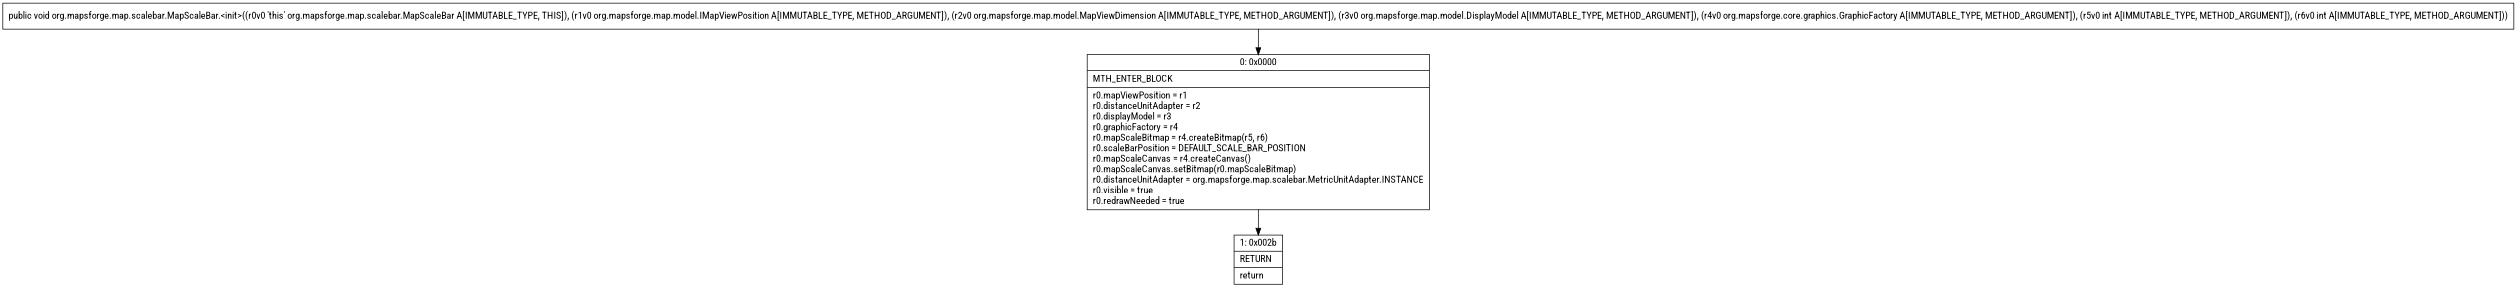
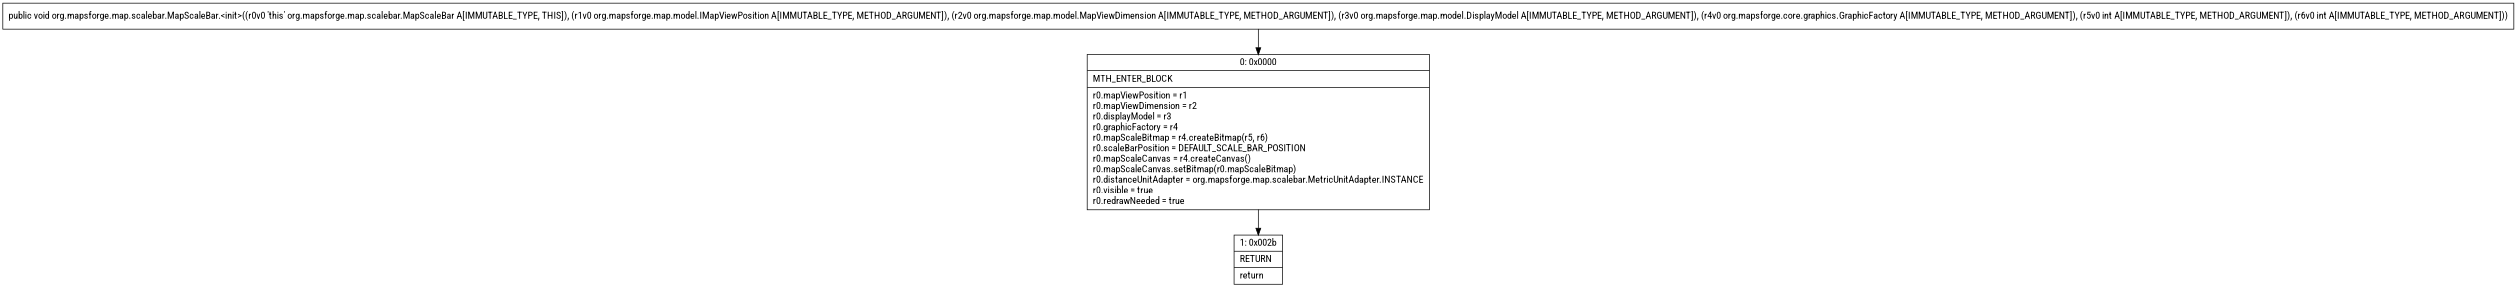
(1147, 106) -> (1145, 106)
